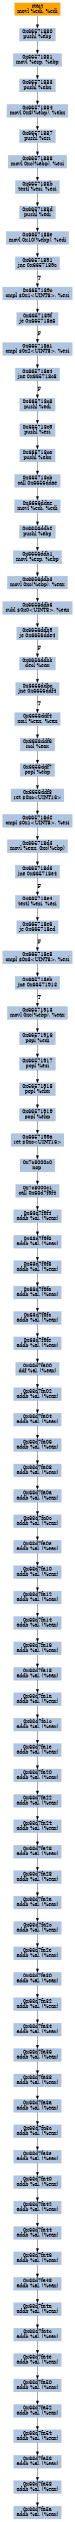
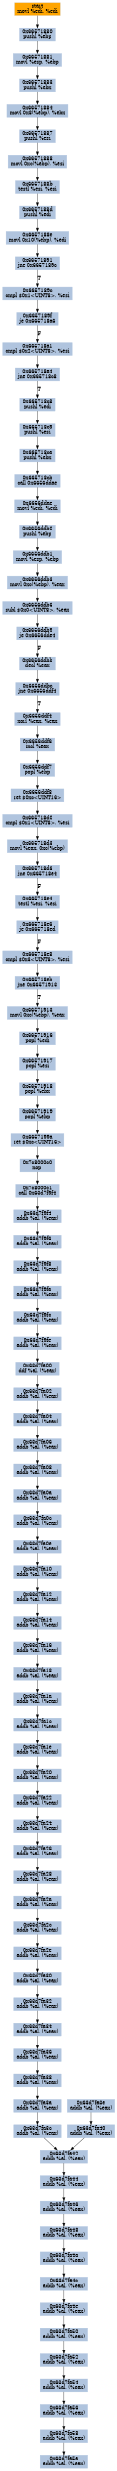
(39, 390) -> (39, 390)
(37, 2142) -> (49, 2143)
